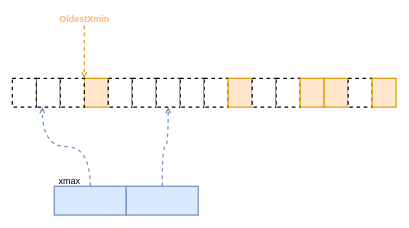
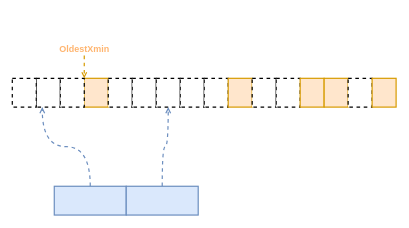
(84, 18) -> (84, 48)
(69, 180) -> none
